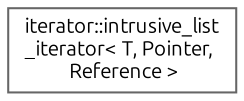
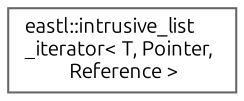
(122, 50) -> (122, 50)
